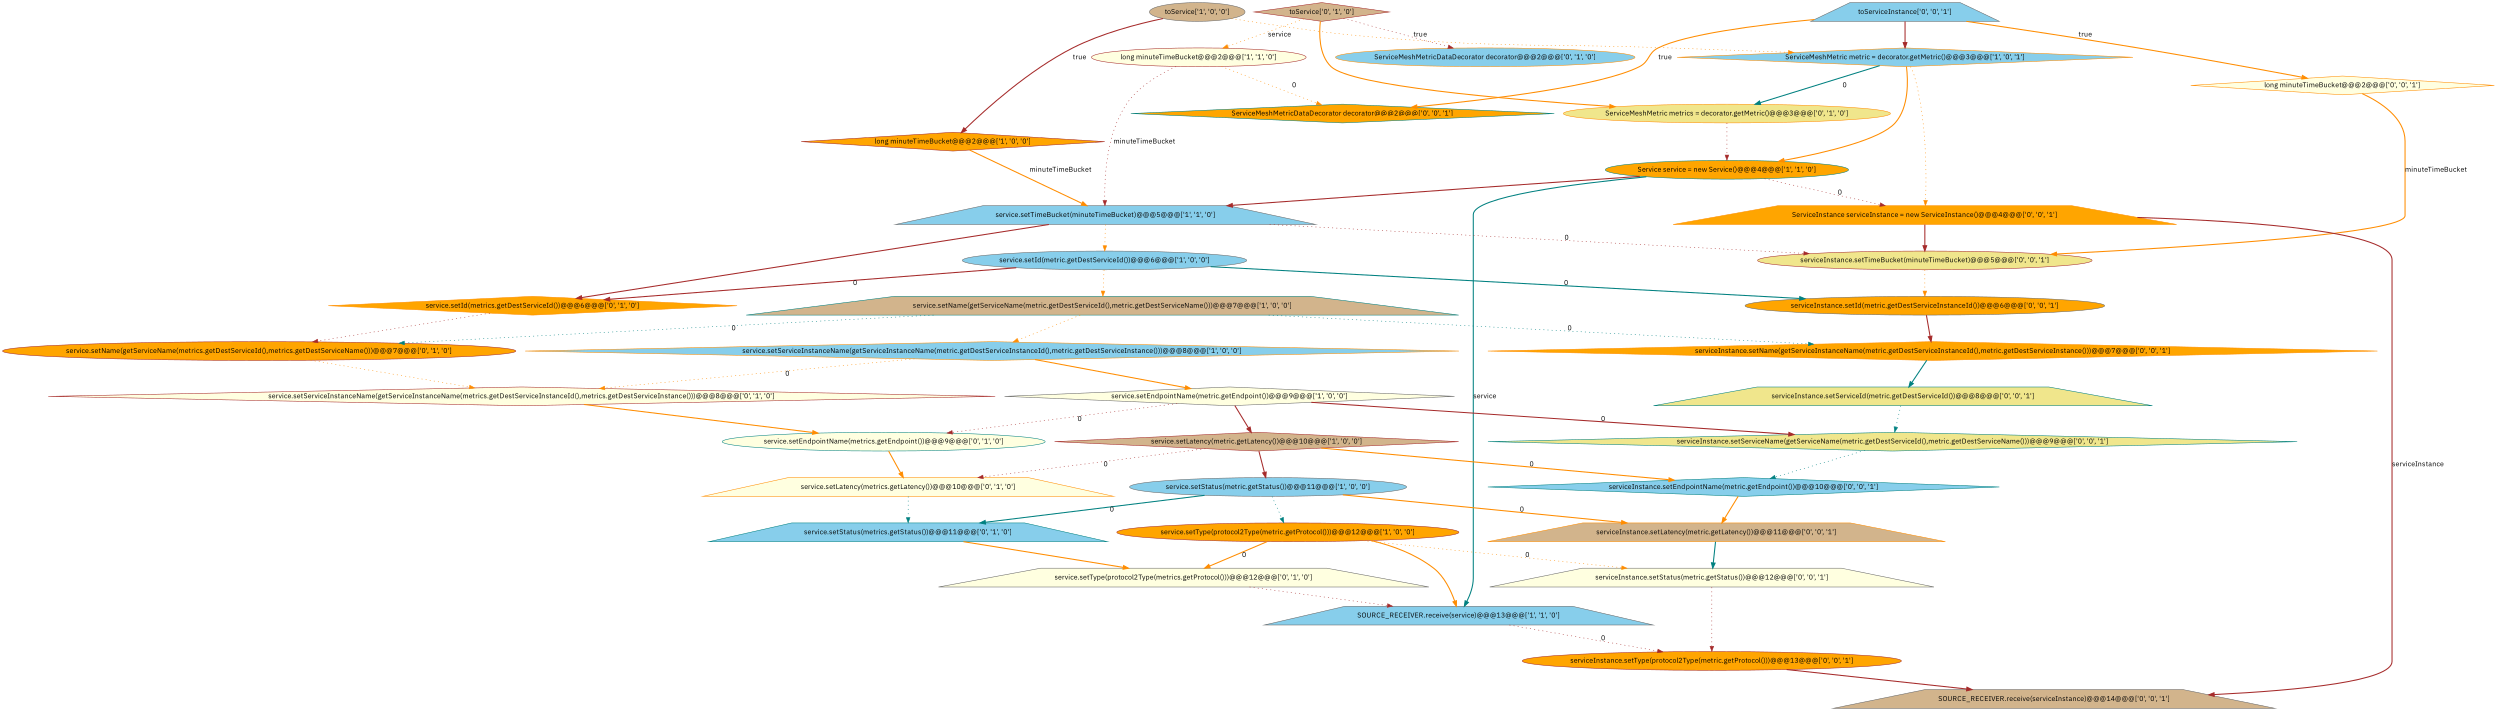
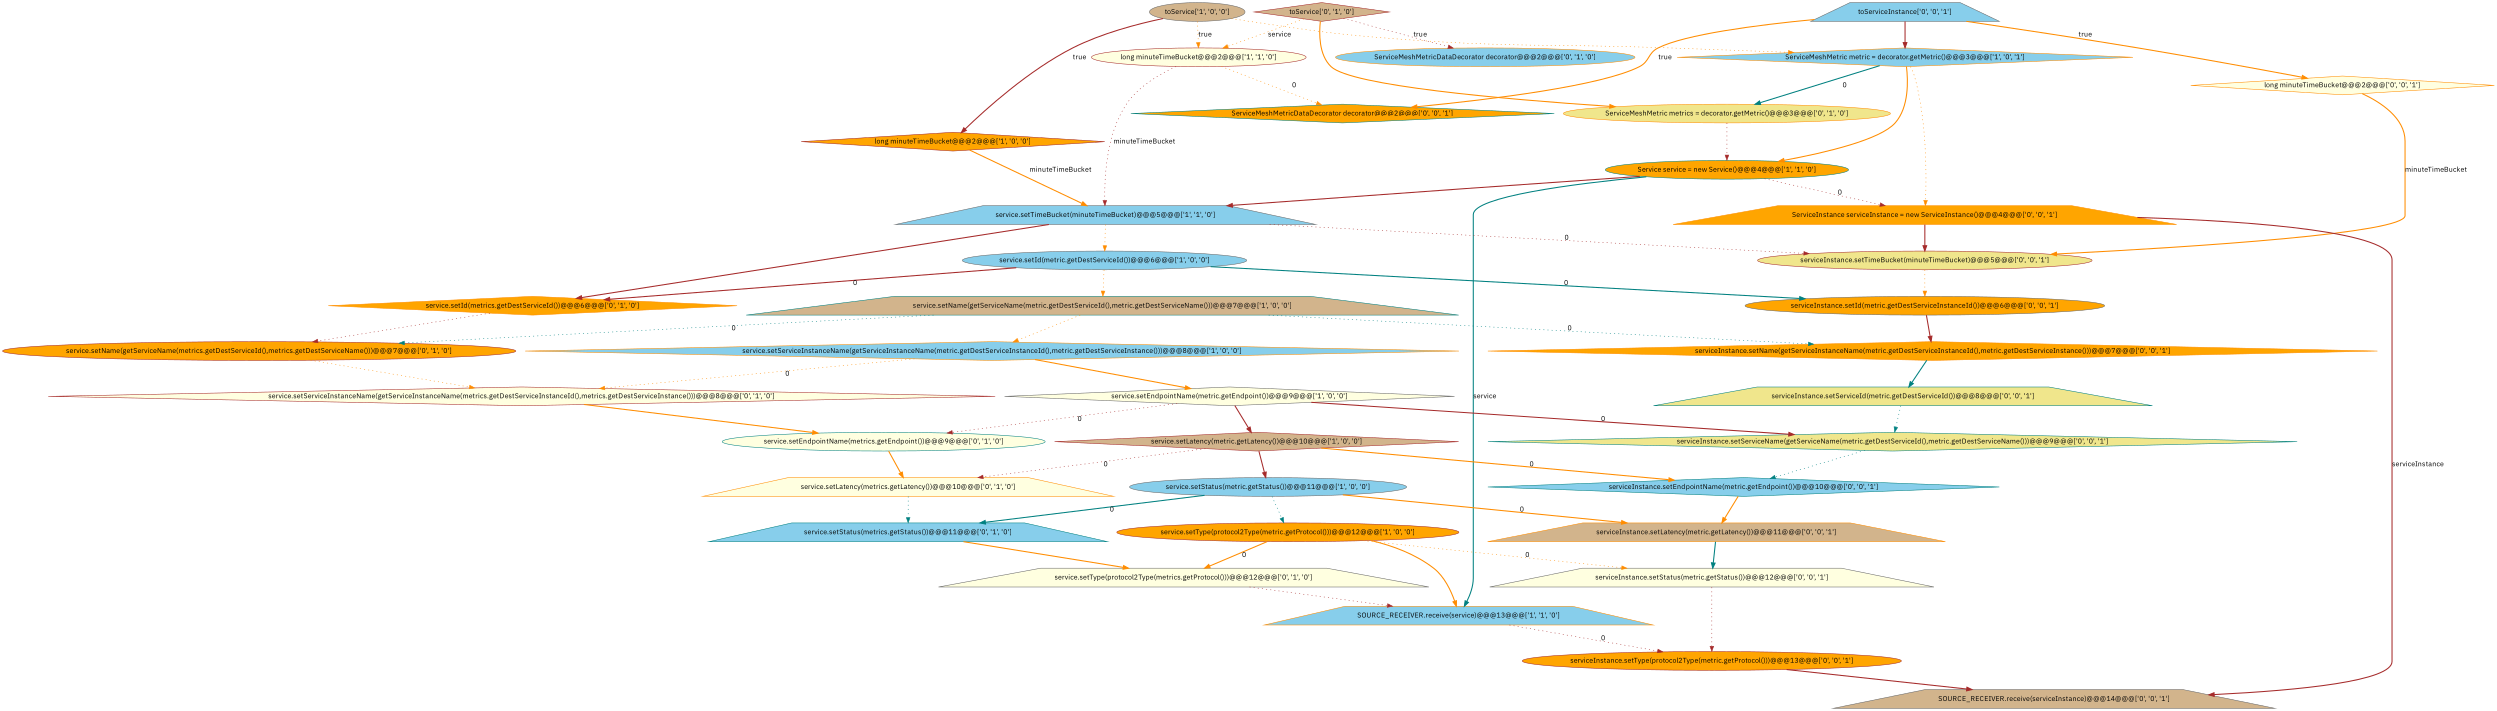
none -> (1198, 32)
(1459, 616) -> (1459, 616)
